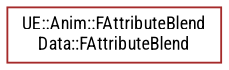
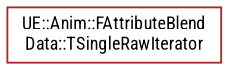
(114, 35) -> (114, 35)
